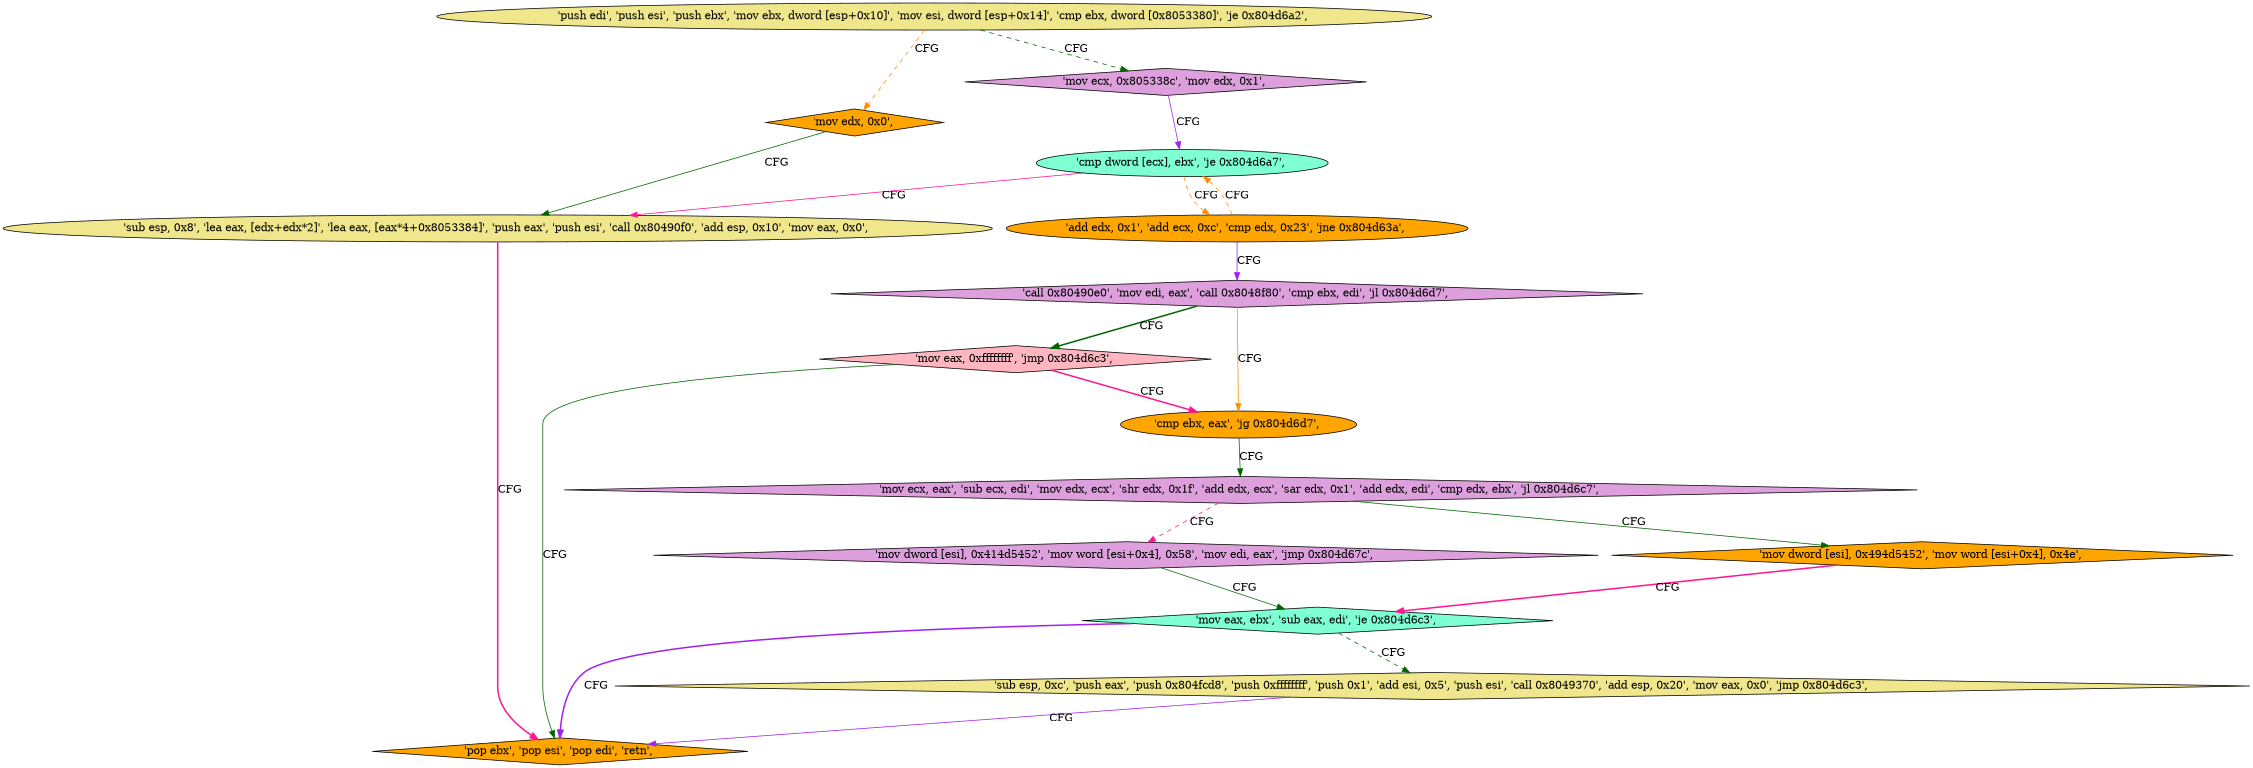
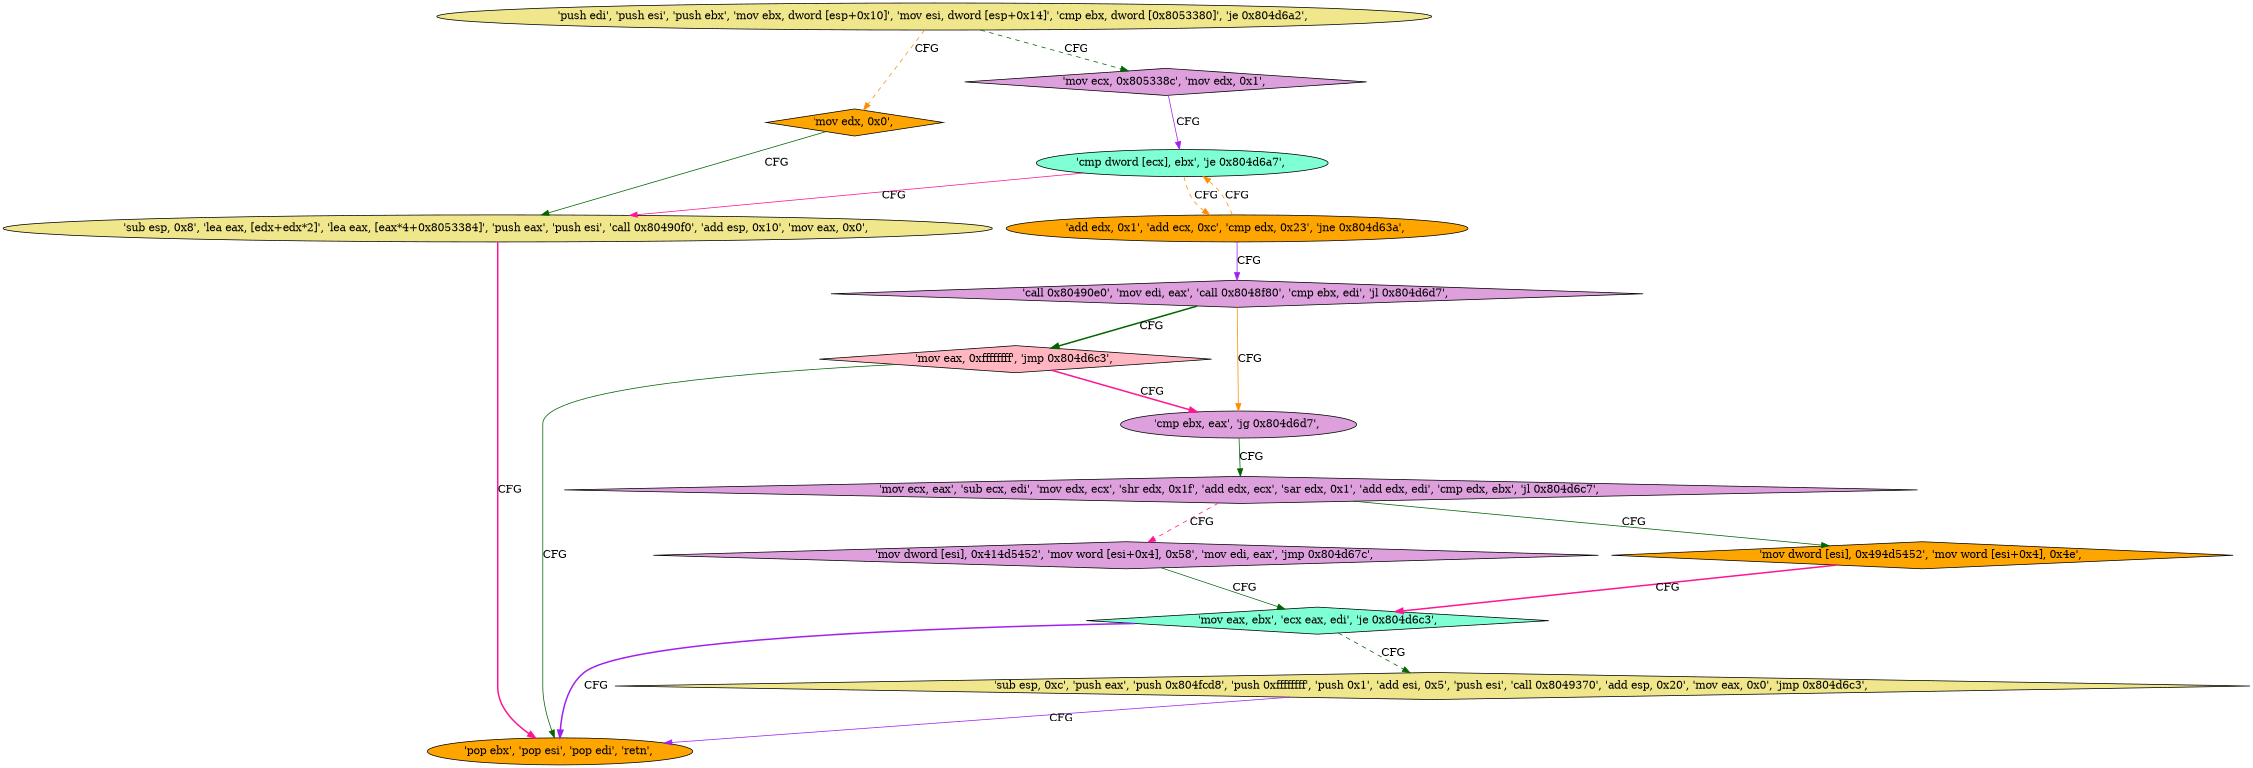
(1239, 425) -> (1239, 425)
(1317, 621) -> (1317, 621)
(560, 751) -> (560, 751)
